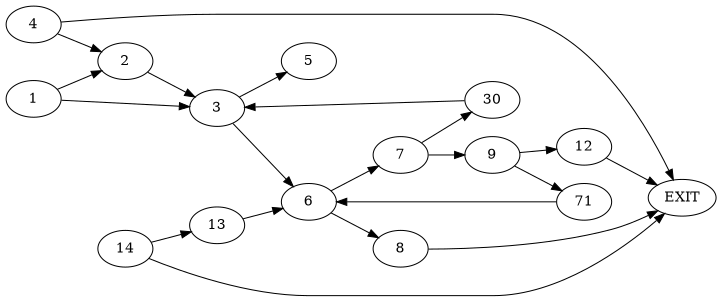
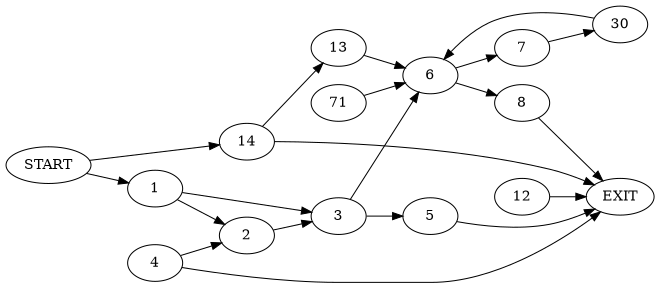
(360, 104) -> (517, 15)
(492, 155) -> none
none -> (49, 165)
none -> (522, 227)
